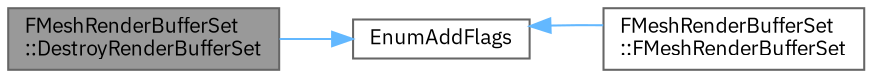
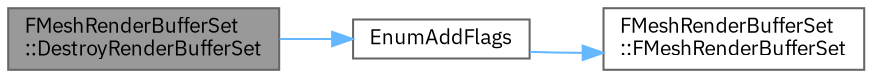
(577, 25) -> (556, 53)
